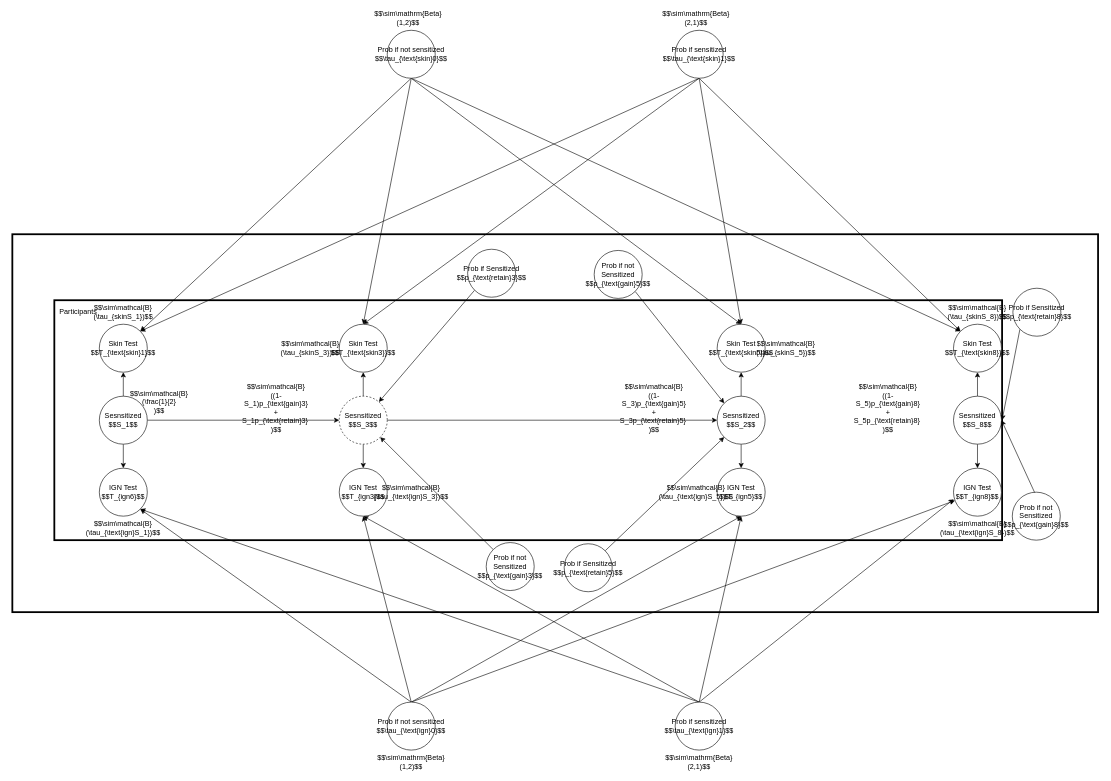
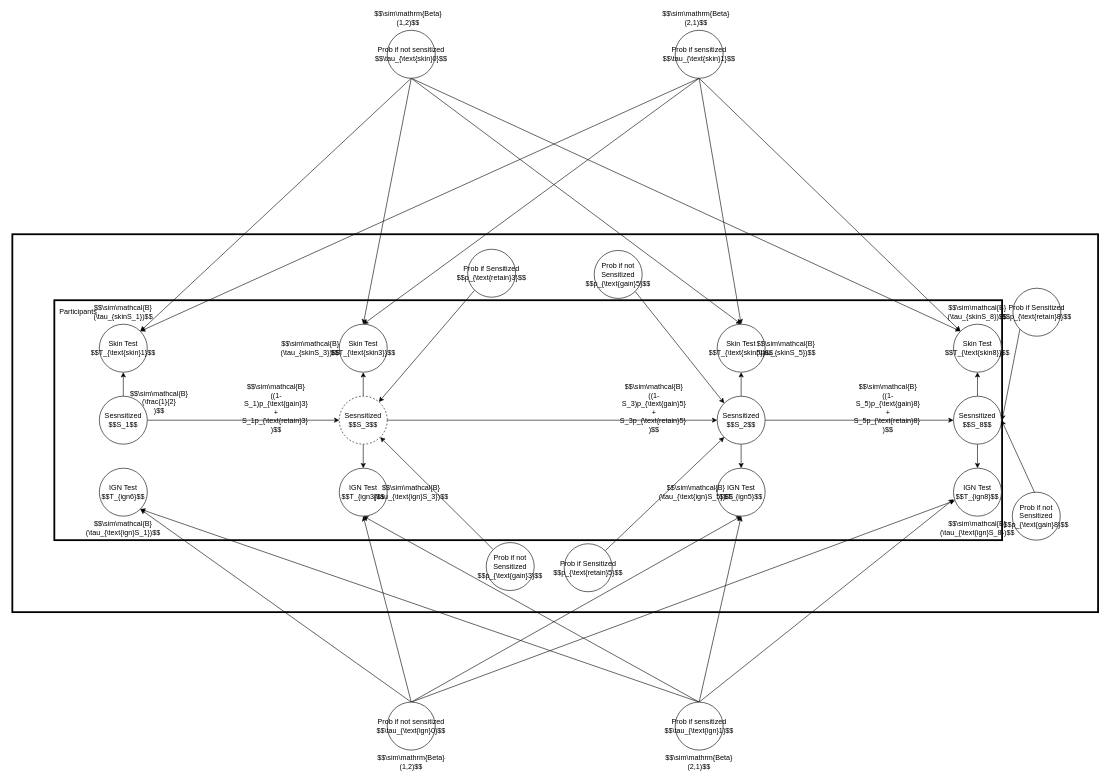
none -> (948, 420)
(123, 462) -> none
